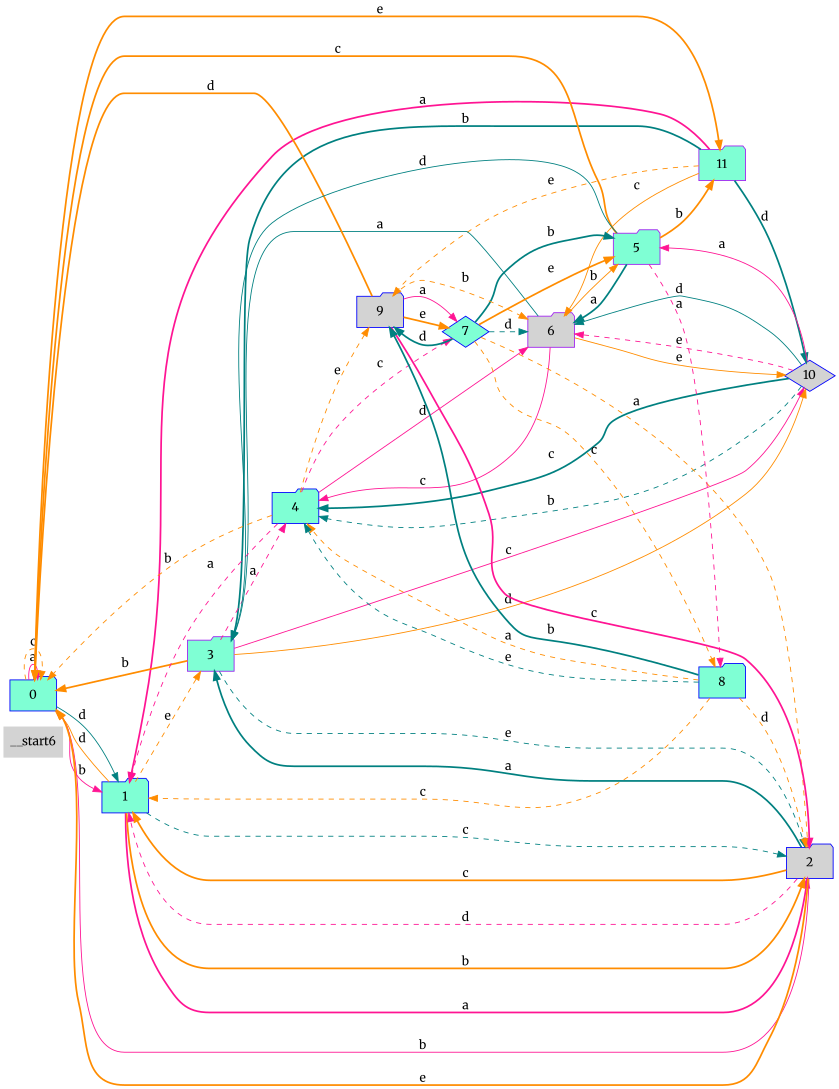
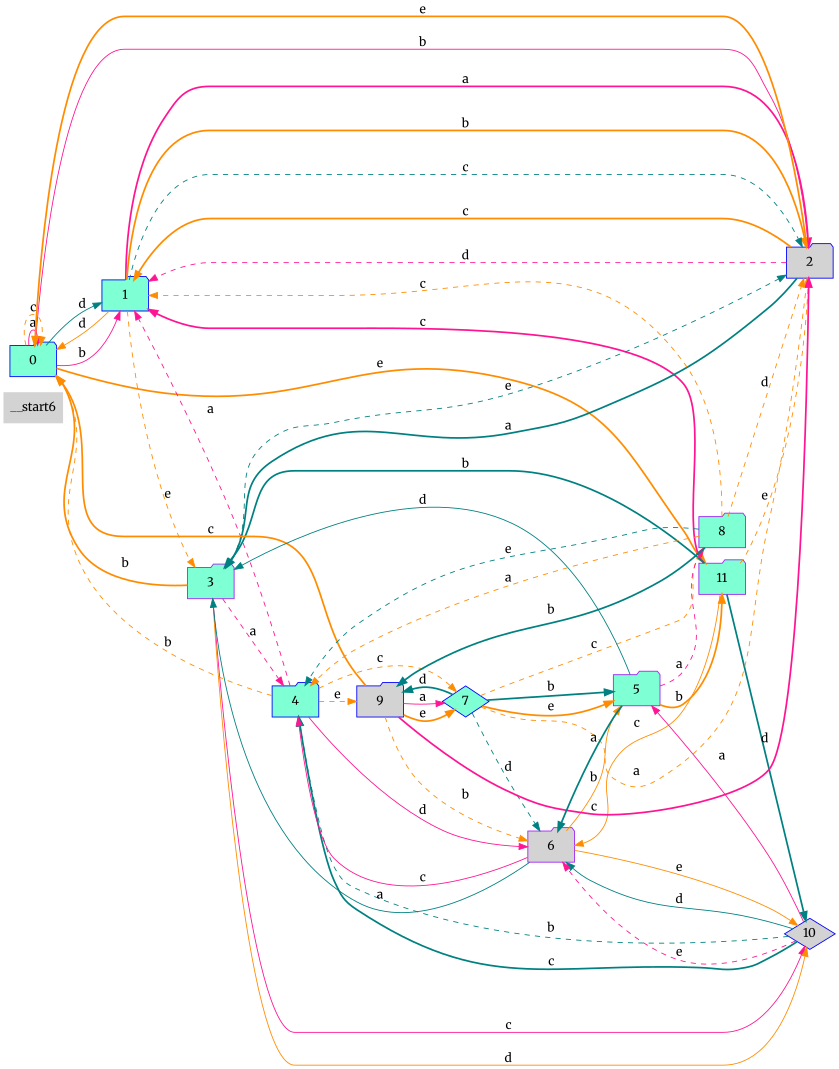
(116, 64) -> none
(211, 87) -> (211, 530)
(423, 101) -> (423, 323)
(536, 198) -> (789, 429)
(359, 405) -> (385, 667)
(722, 682) -> (722, 532)
